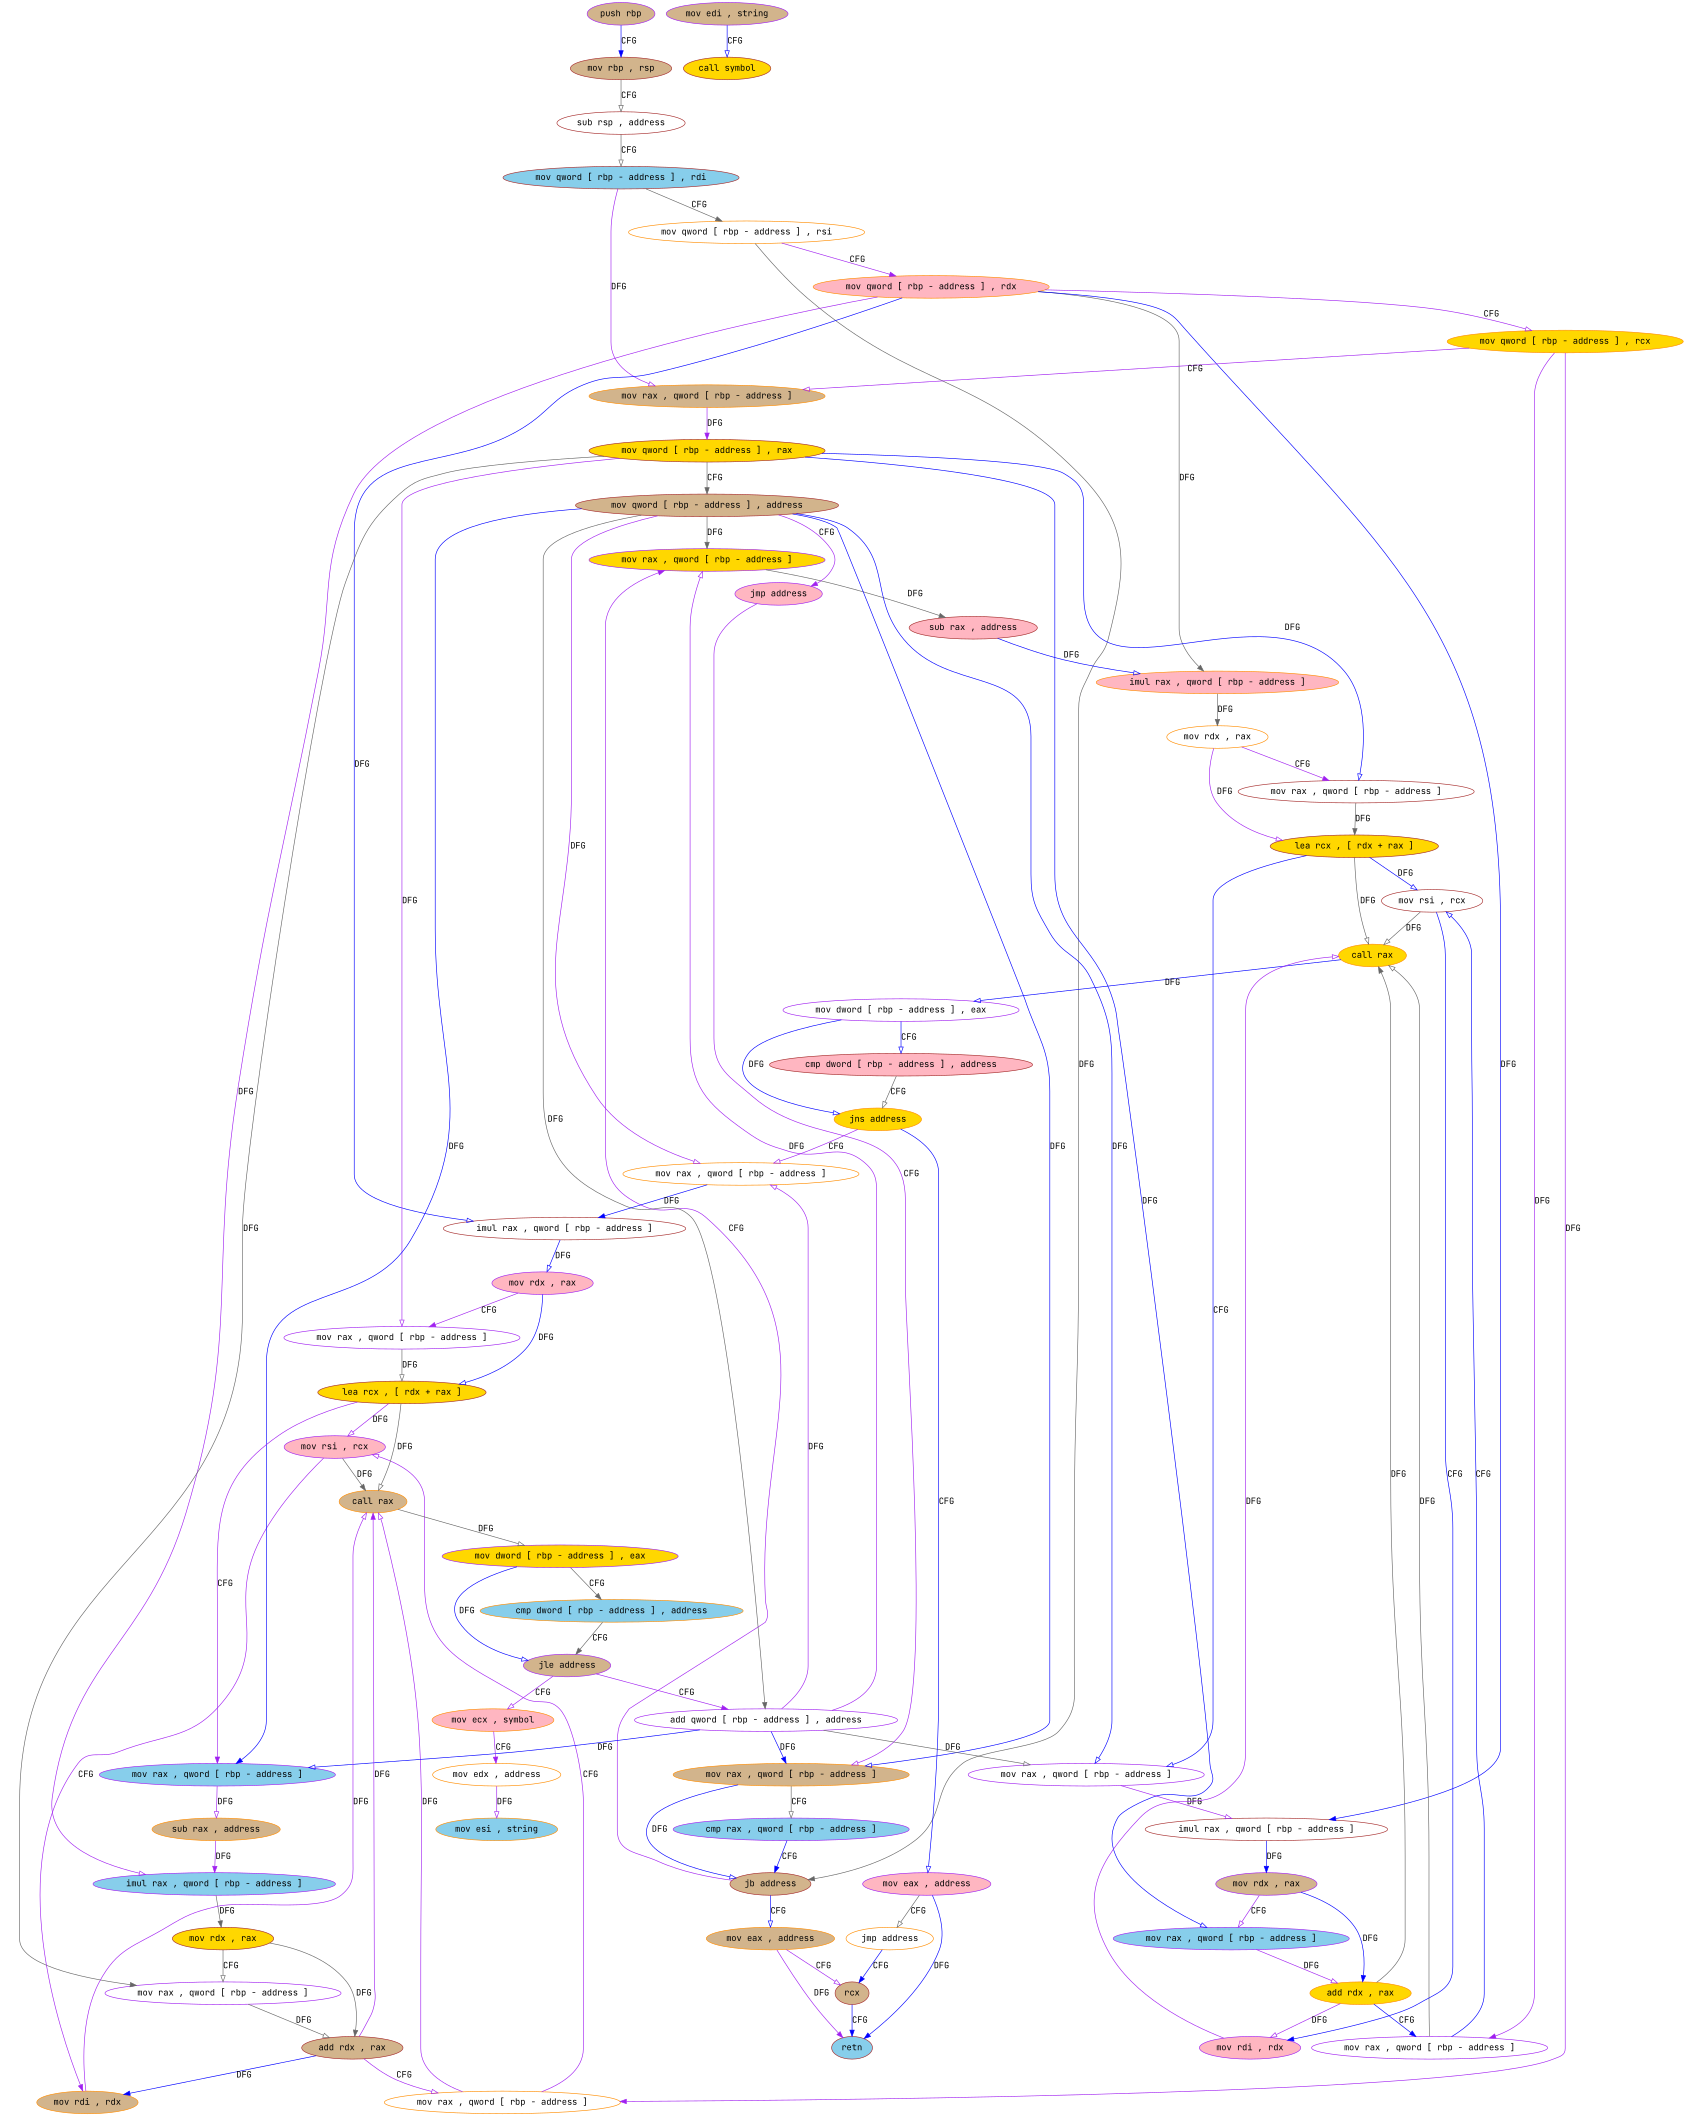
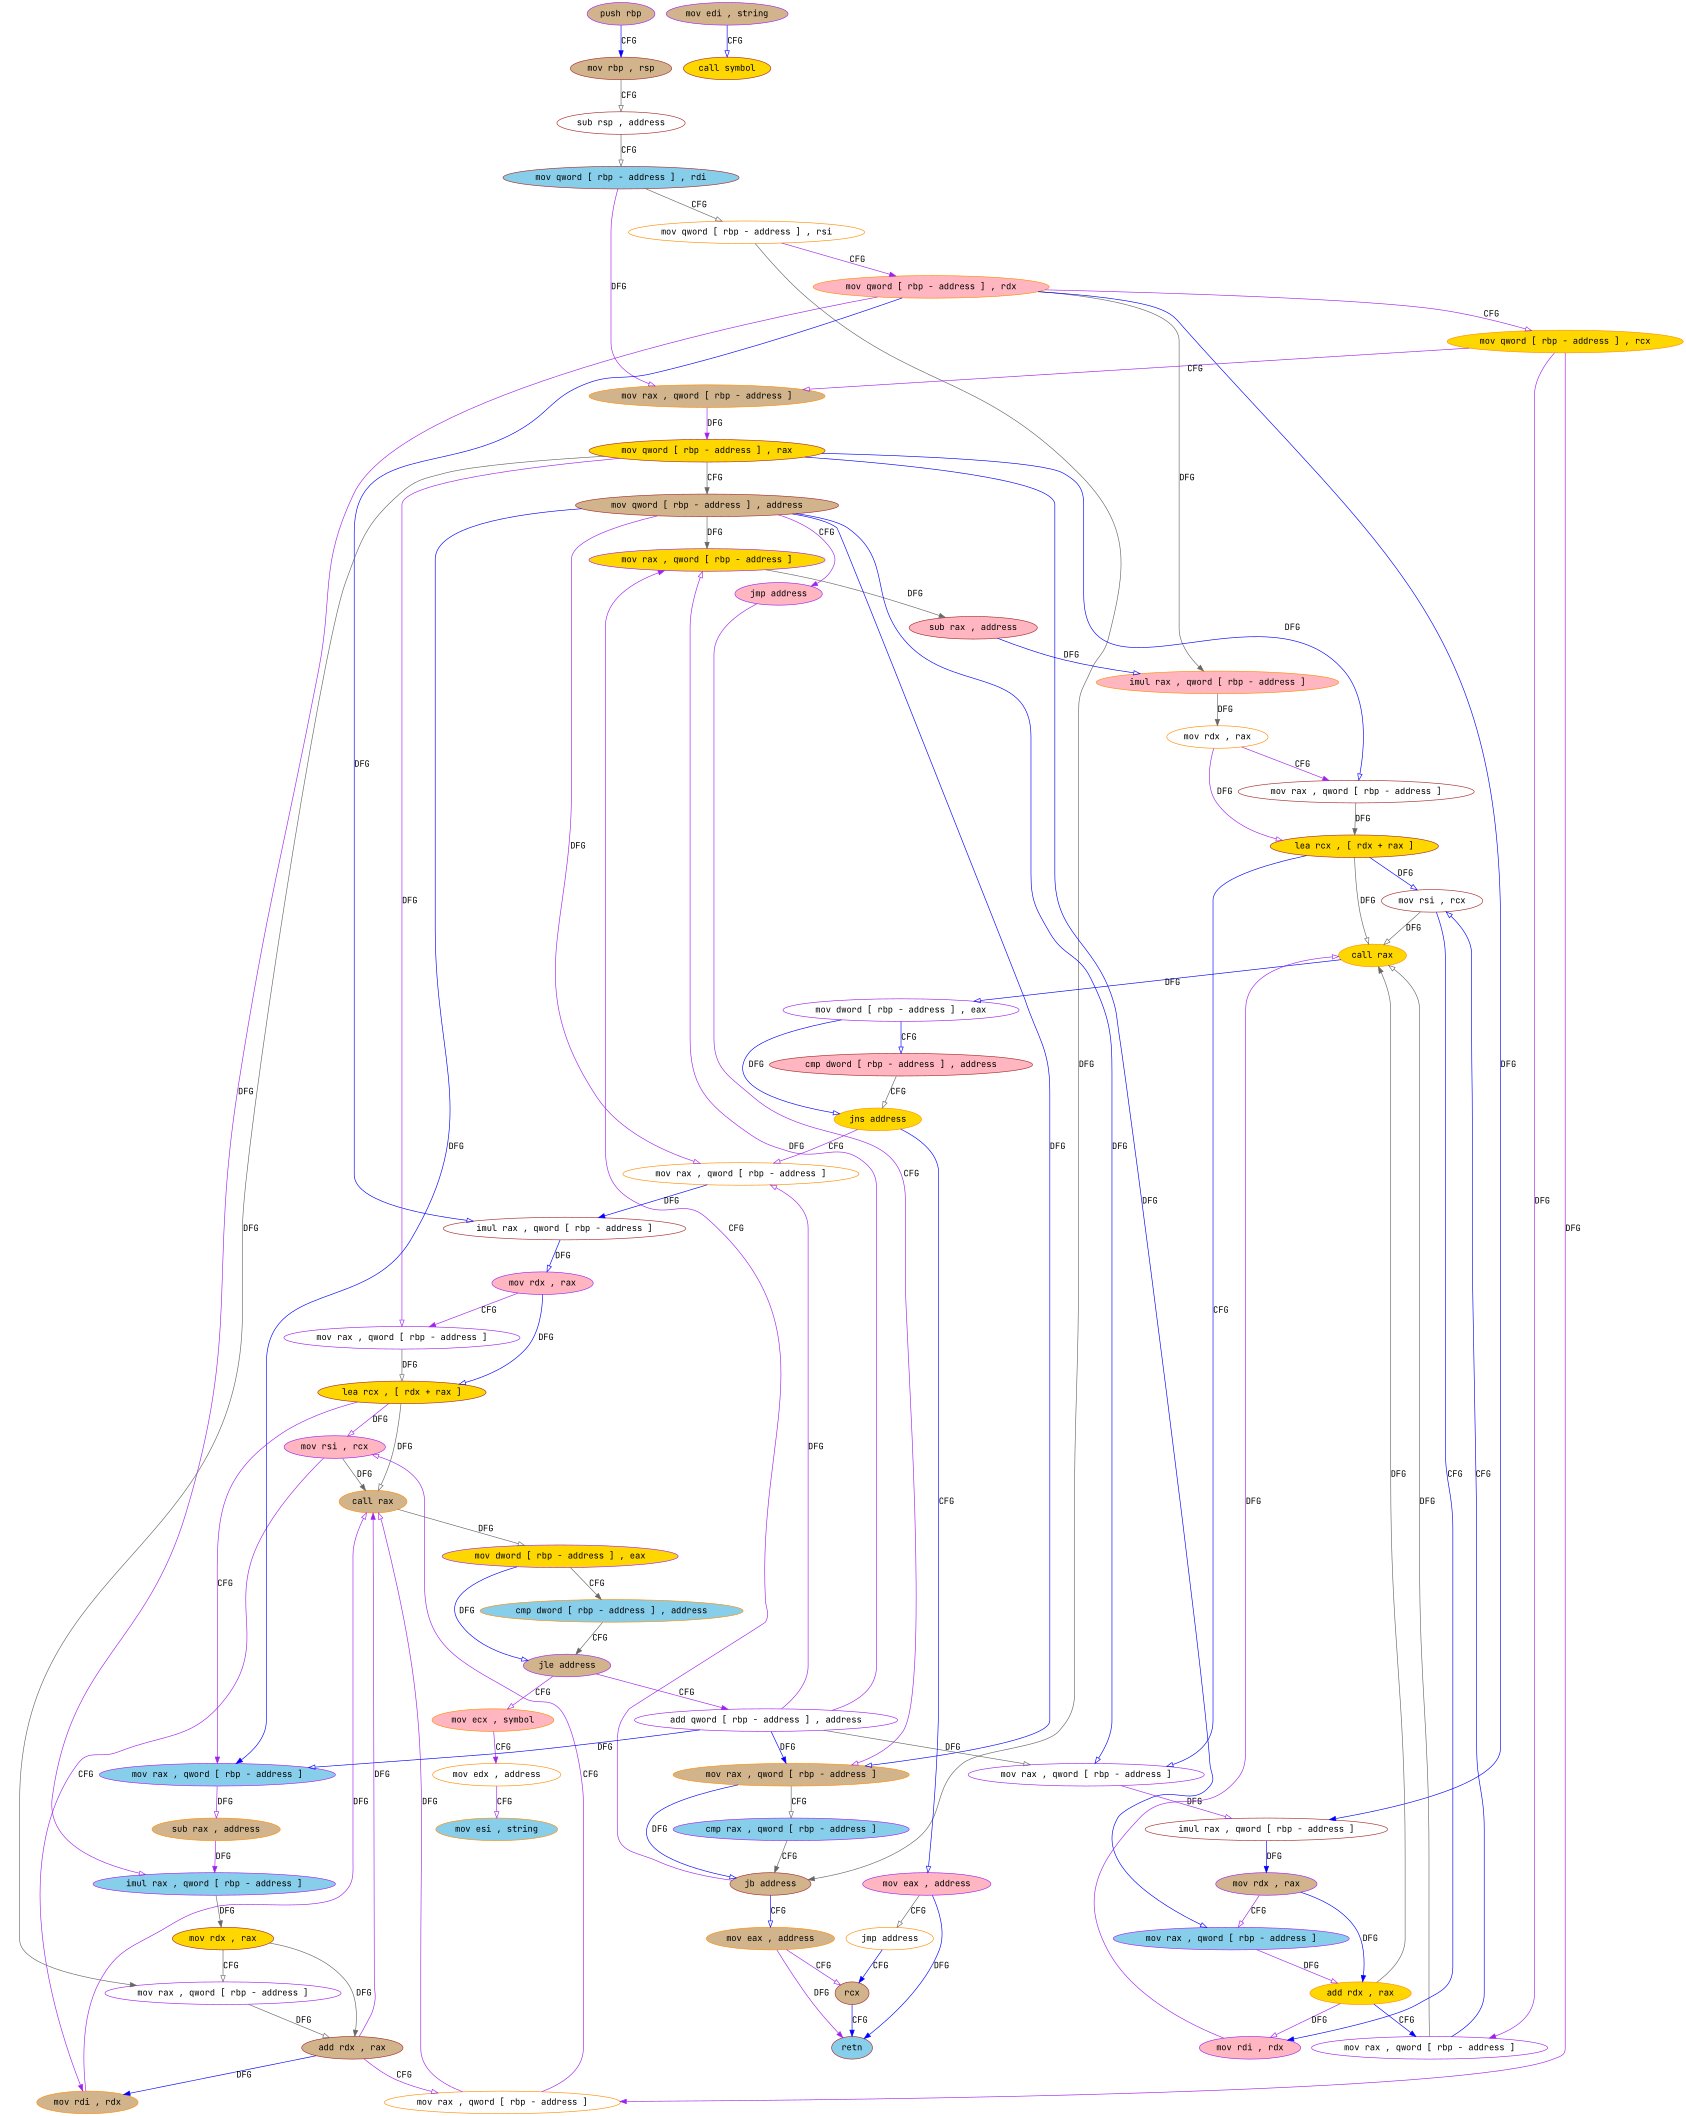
(681, 204) -> (681, 204)
(547, 1126) -> none
(505, 1802) -> (505, 1802)
(782, 1854) -> (782, 1854)
